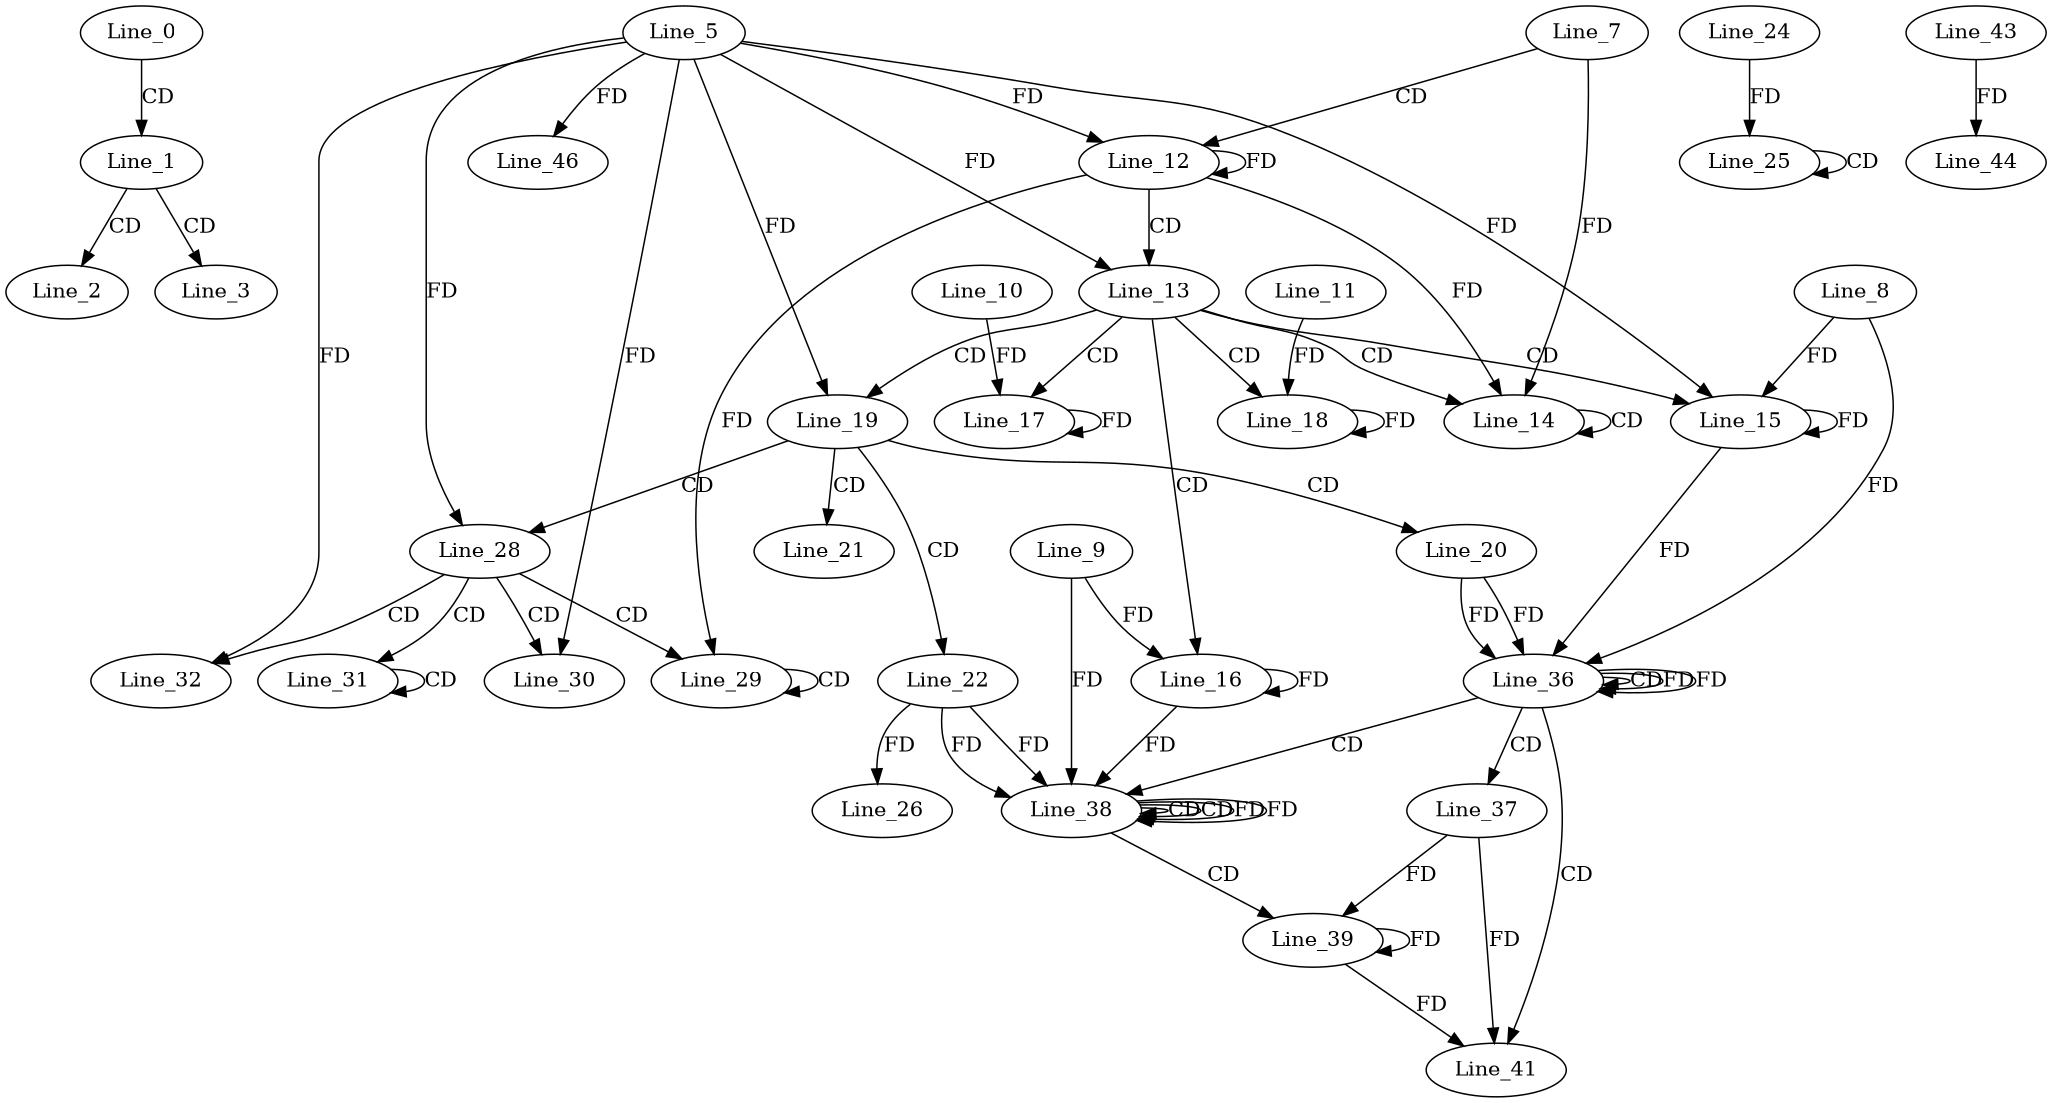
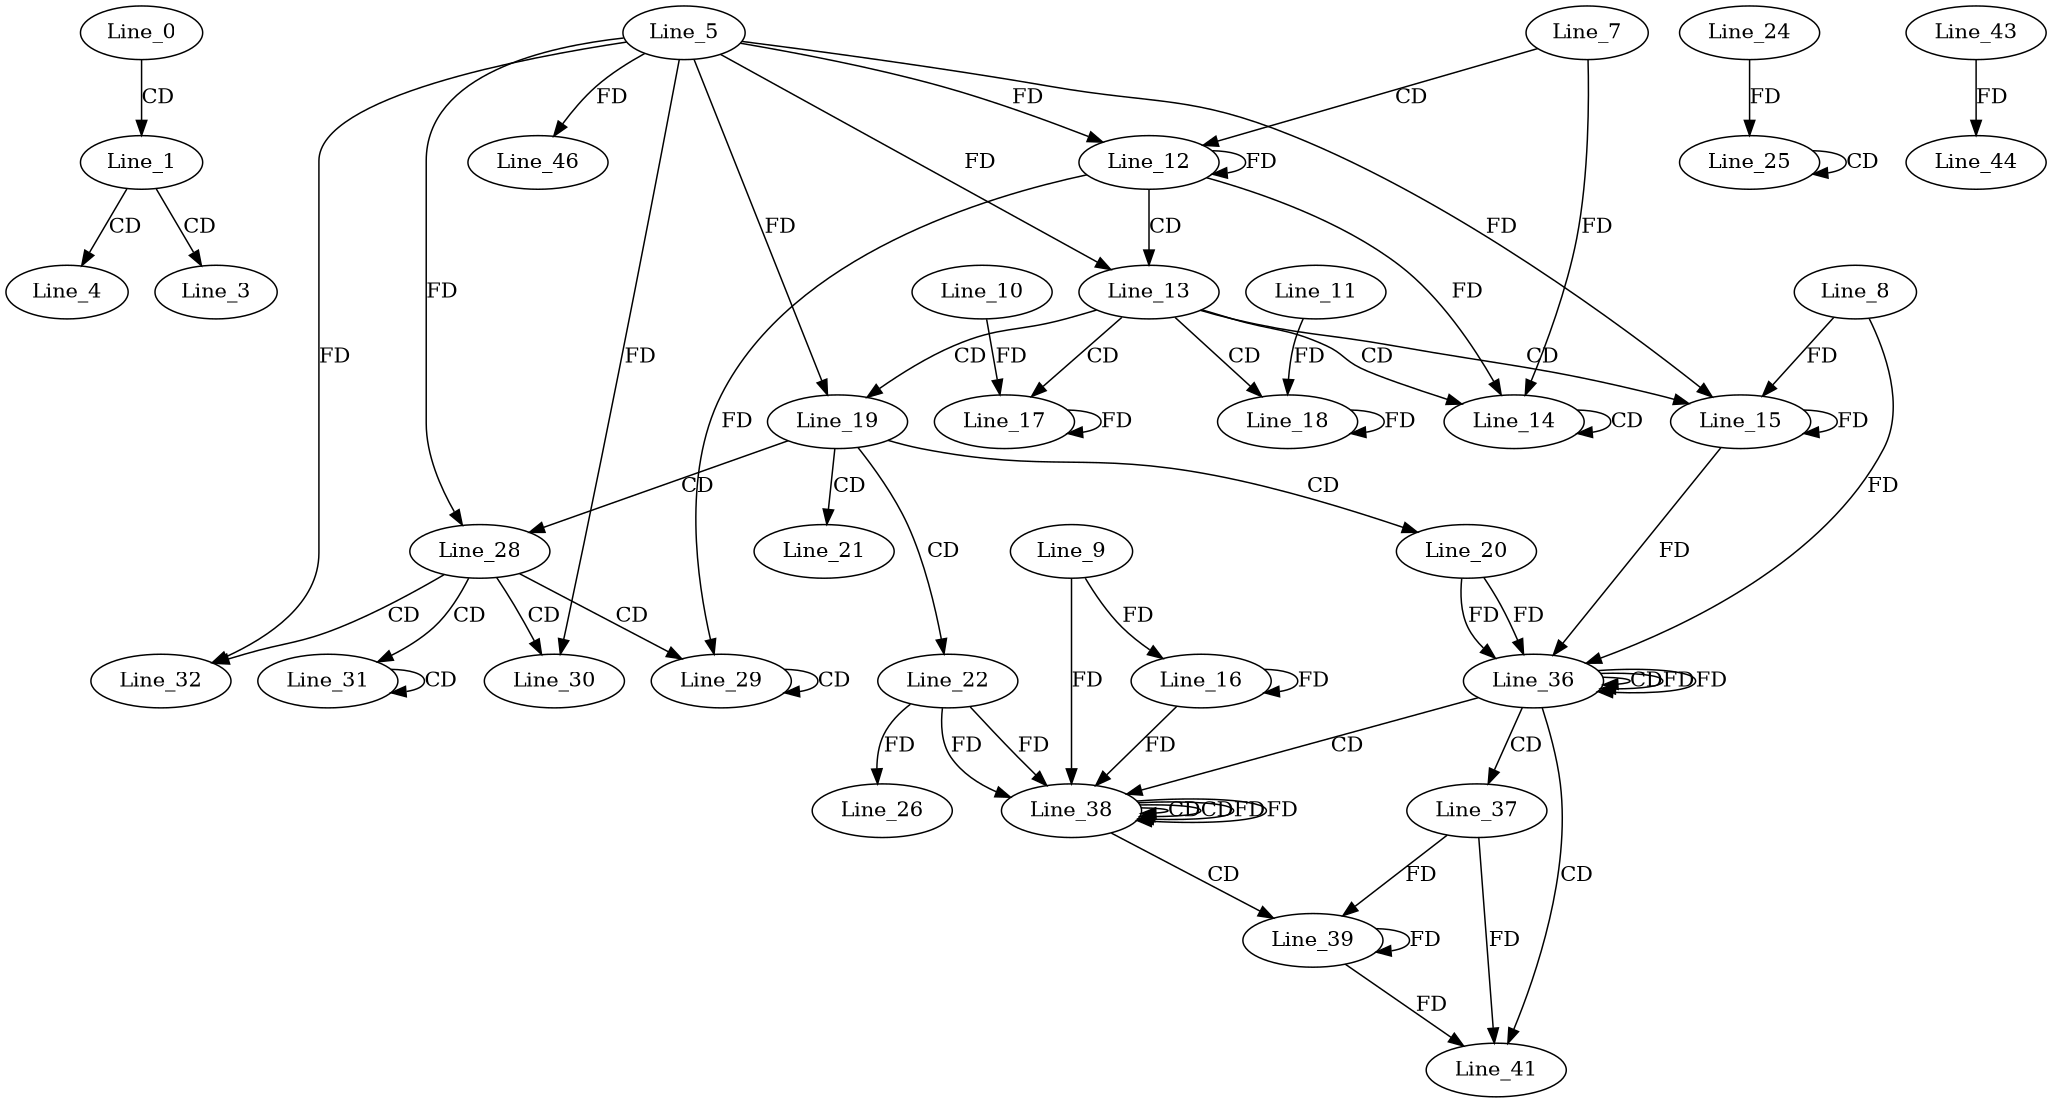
(67, 292) -> (67, 292)
(1173, 479) -> none
